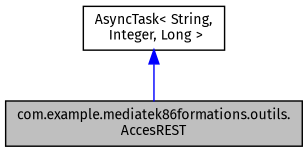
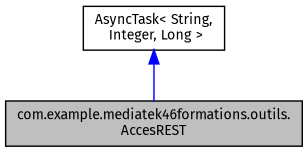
(154, 124) -> (154, 124)
